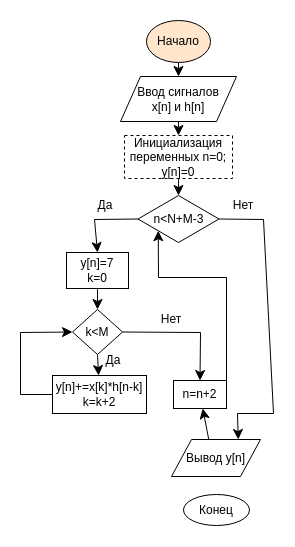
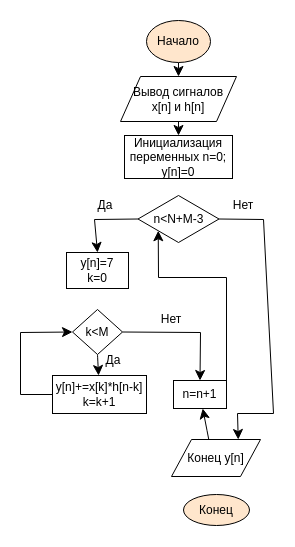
(179, 100) -> (179, 100)
(179, 157) -> (179, 157)
(179, 181) -> none
(98, 293) -> none
(100, 395) -> (100, 395)
(200, 395) -> (200, 395)
(216, 459) -> (216, 459)
(217, 510) -> (217, 510)
